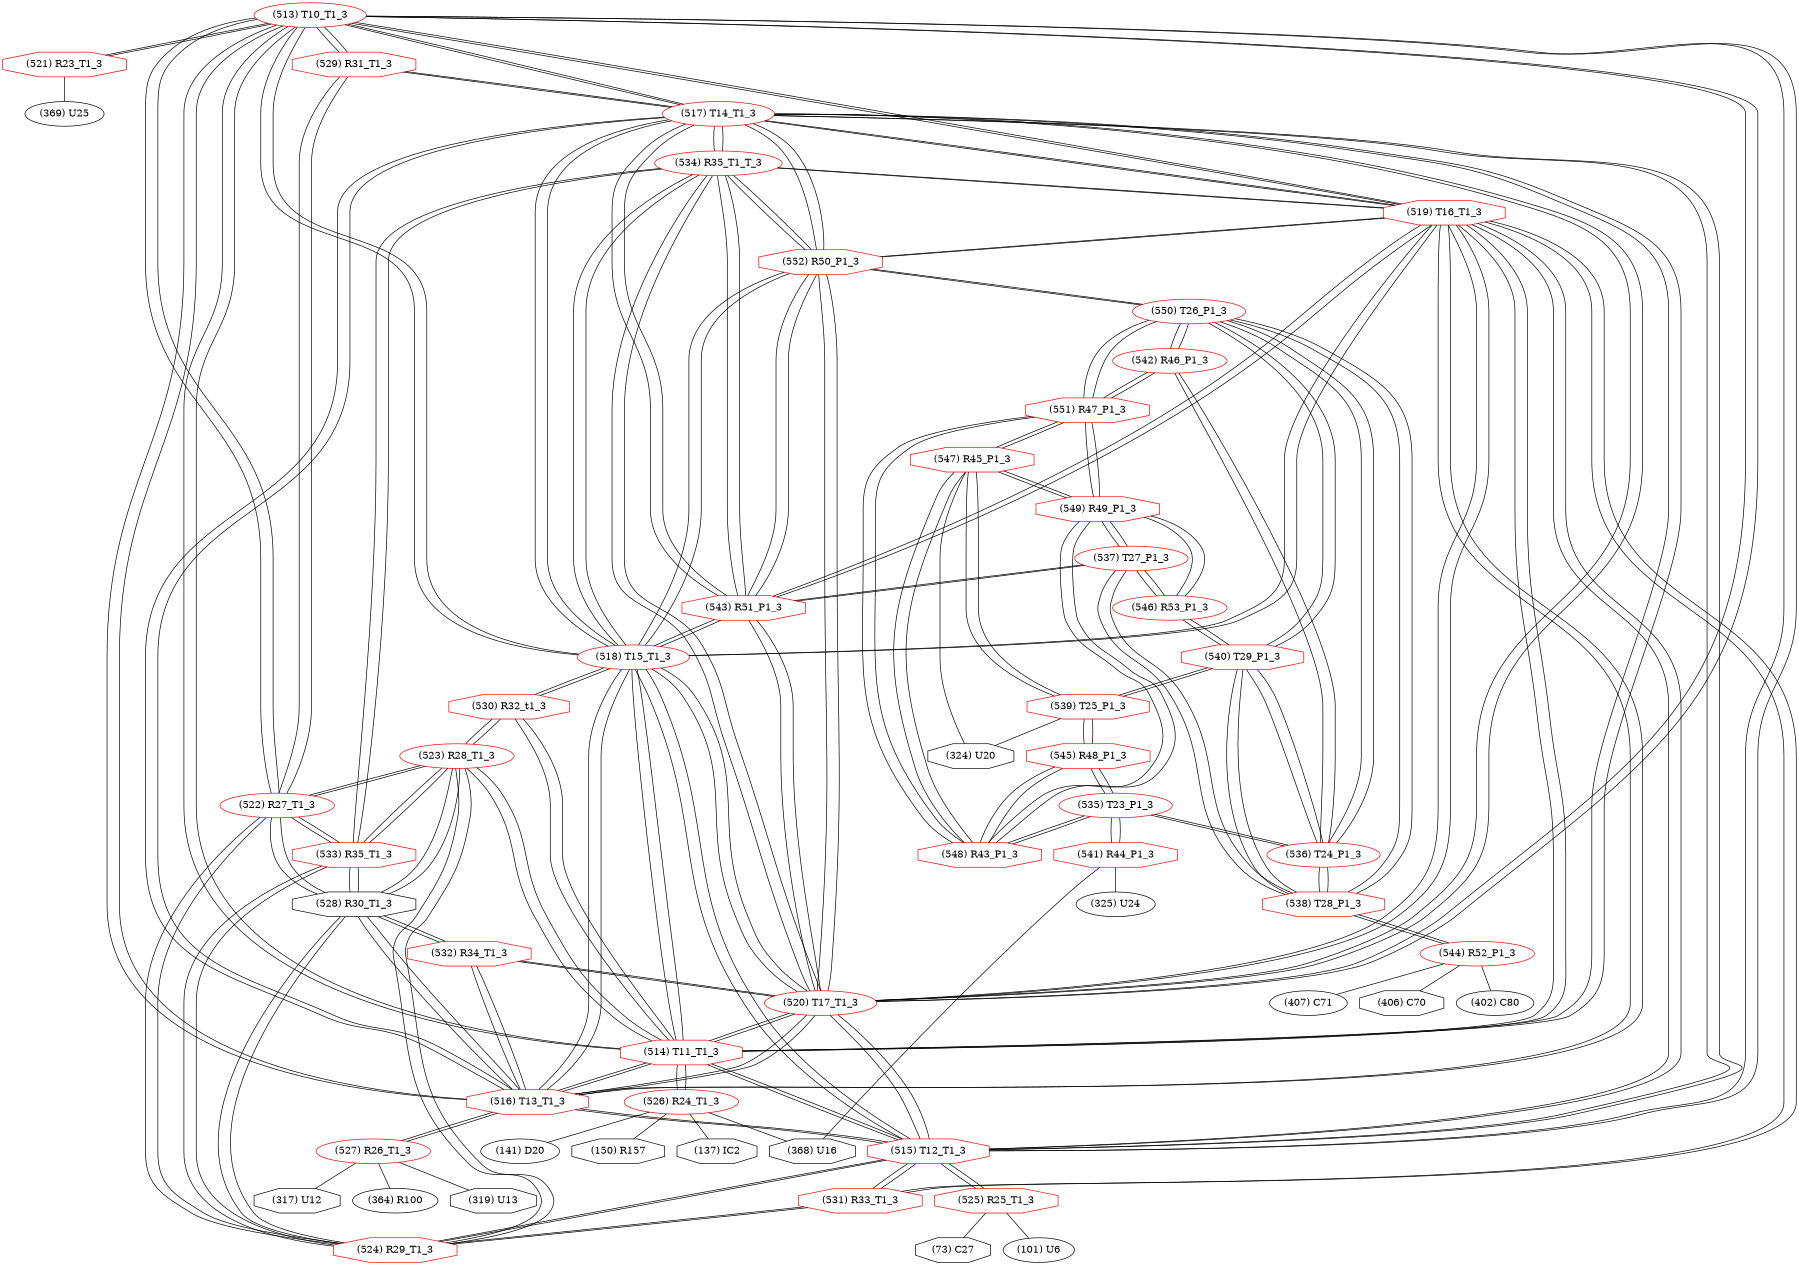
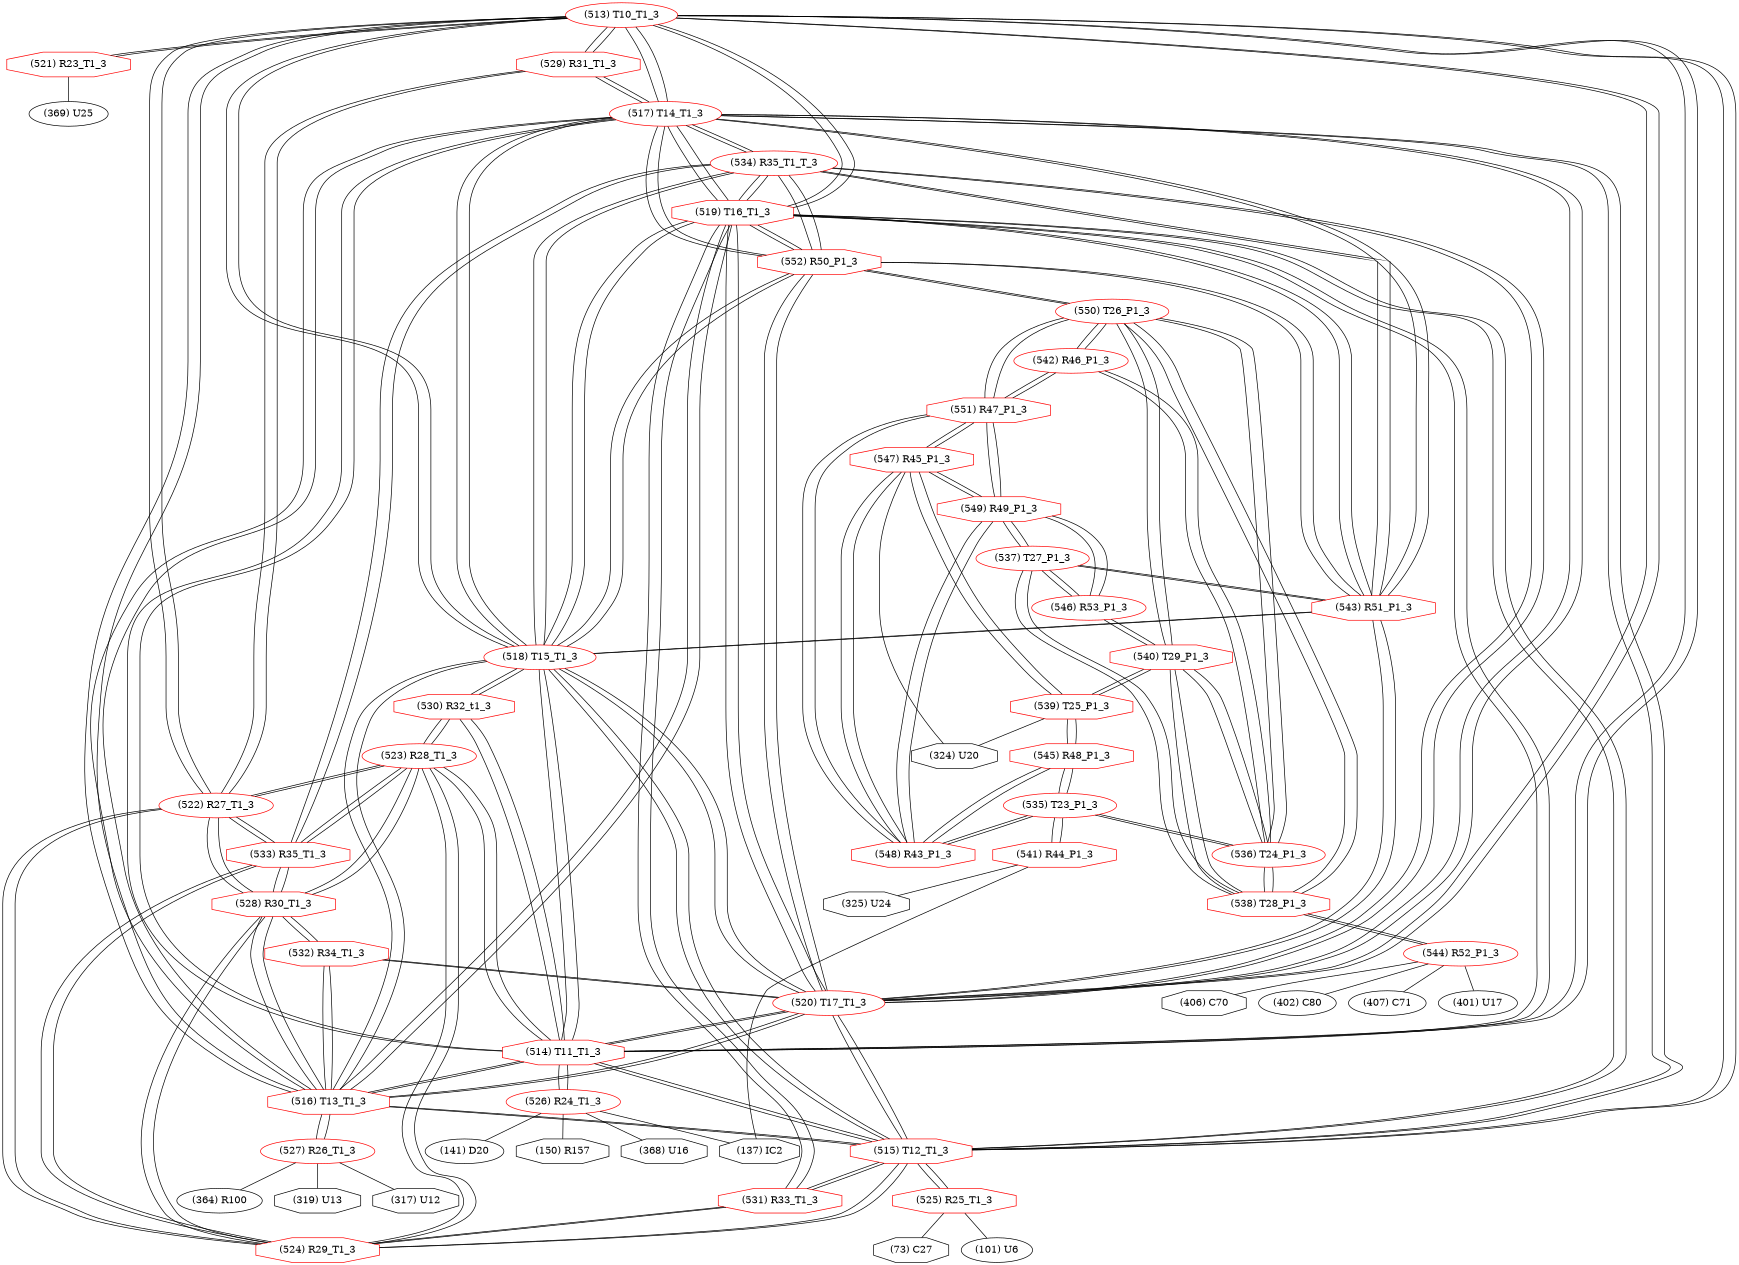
(354, 904) -> (274, 904)
(1116, 904) -> (867, 904)
none -> (1478, 1003)
(951, 1006) -> (827, 958)
